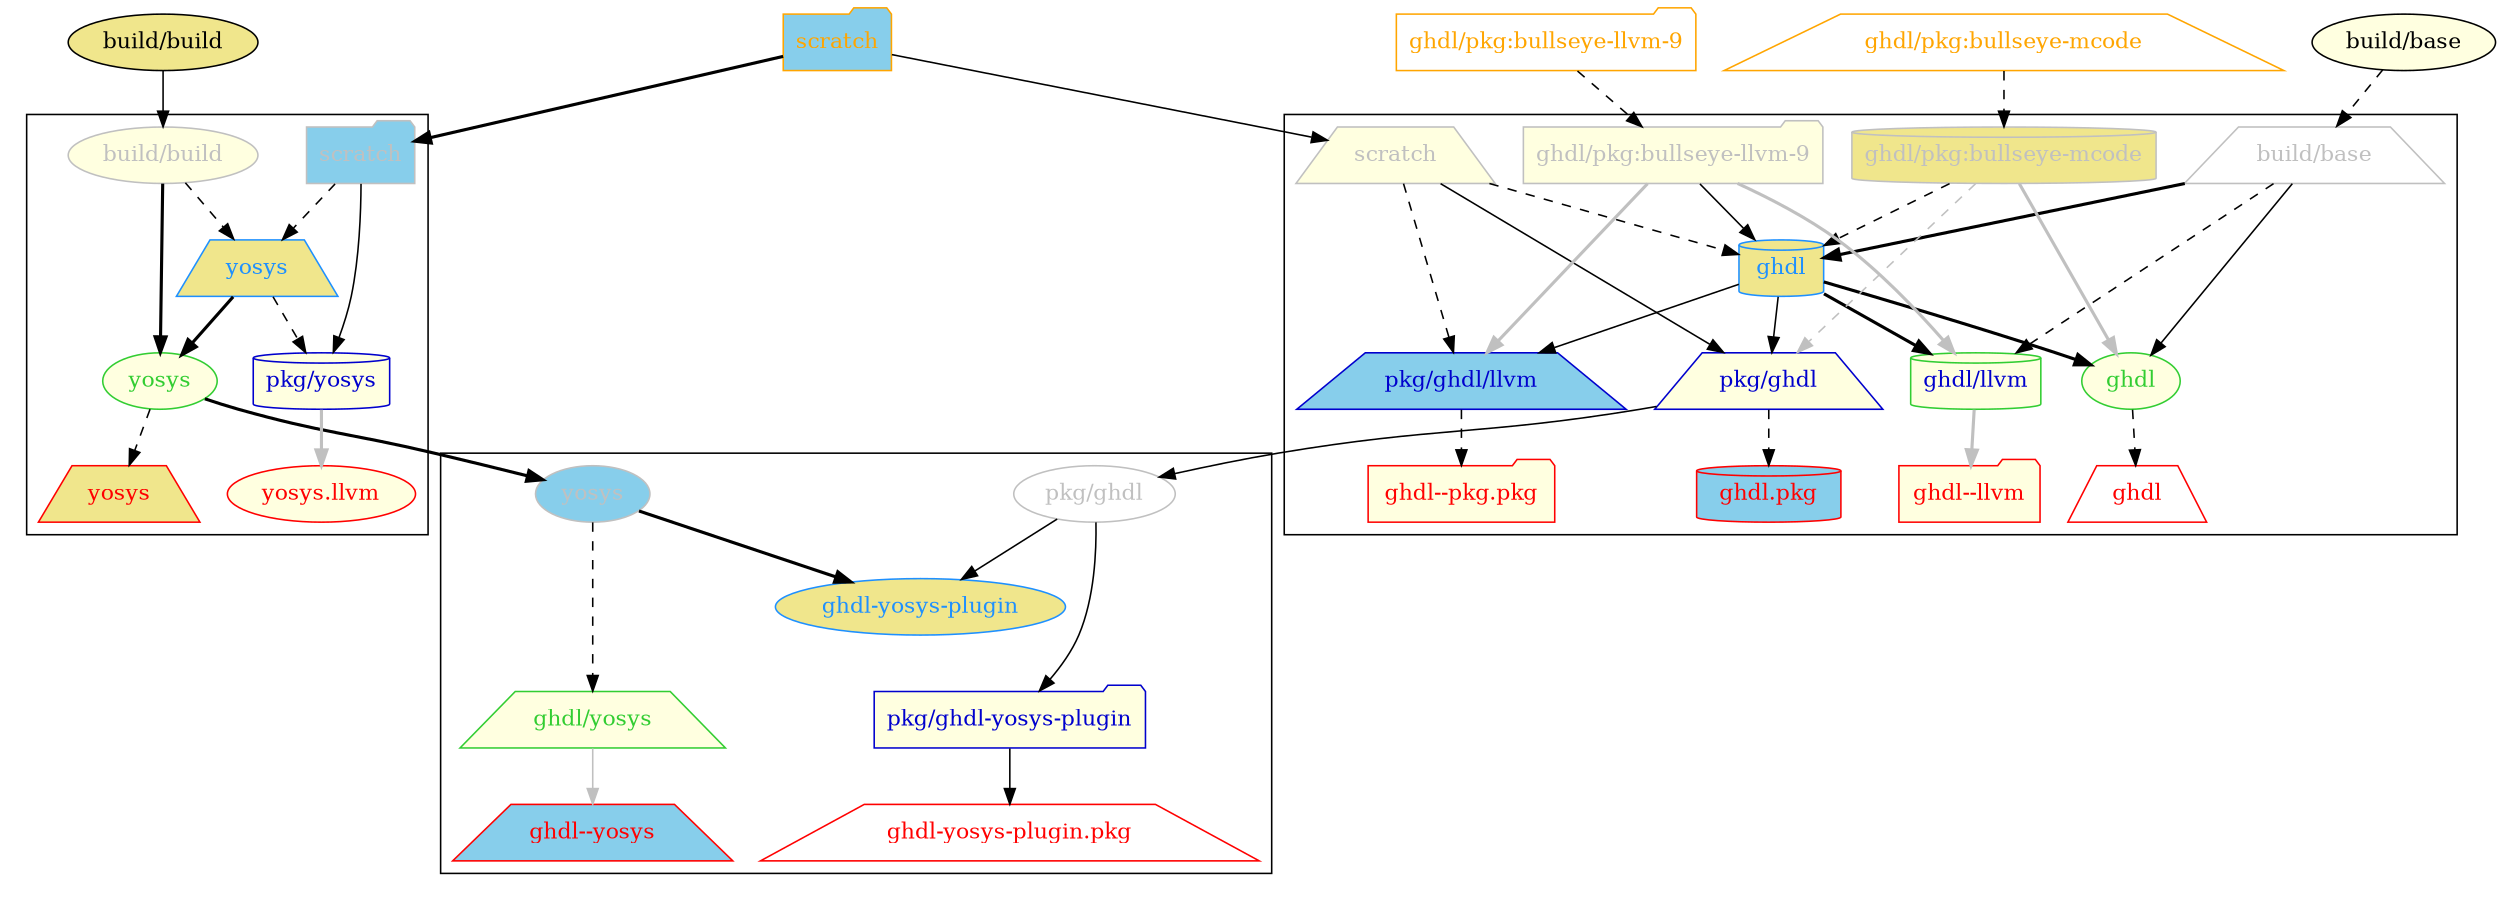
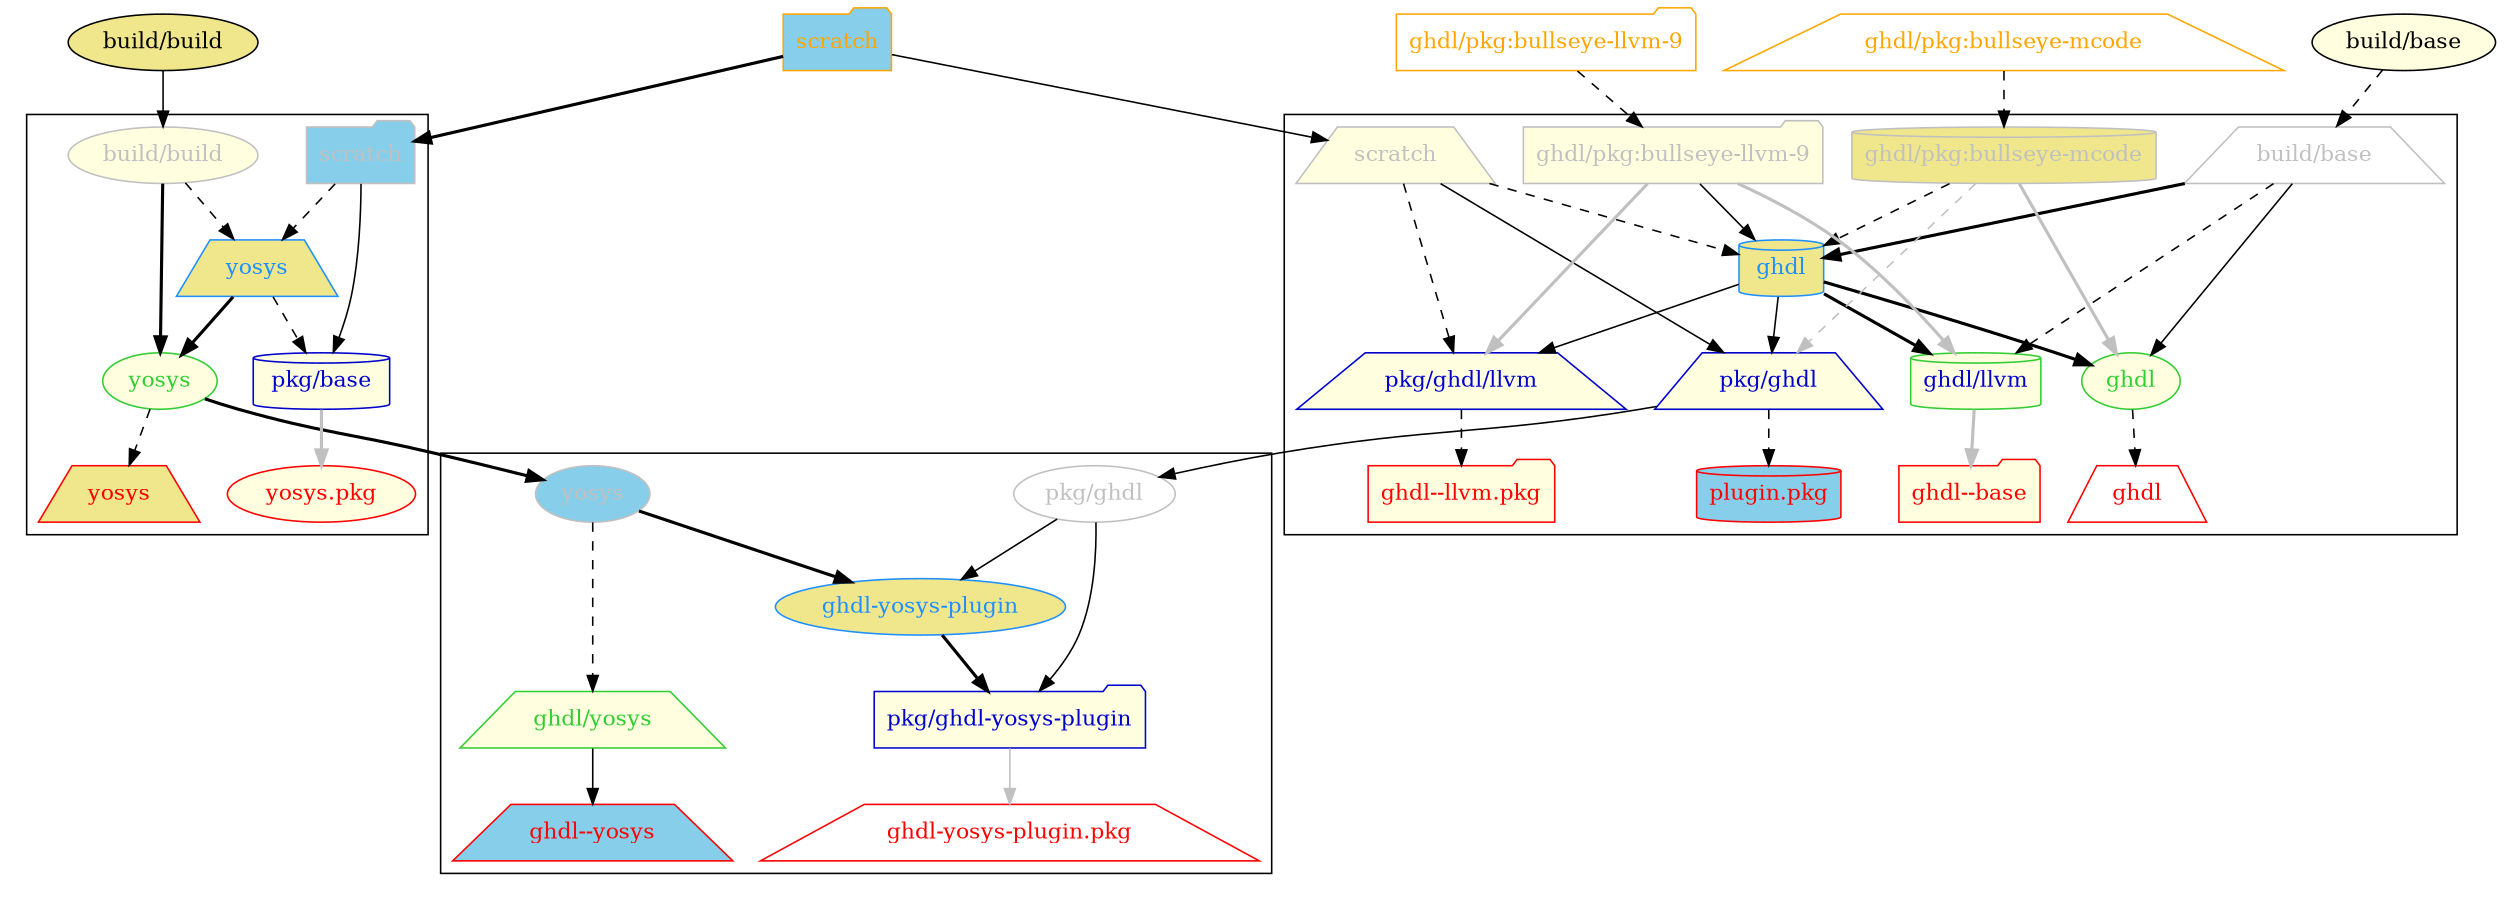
(321, 381) -> (321, 381)
(1461, 381) -> (1461, 381)
(321, 494) -> (321, 494)
(1461, 494) -> (1461, 494)
(1769, 494) -> (1769, 494)
(1969, 494) -> (1969, 494)
none -> (960, 657)
(593, 768) -> (593, 768)
(1010, 768) -> (1010, 768)
